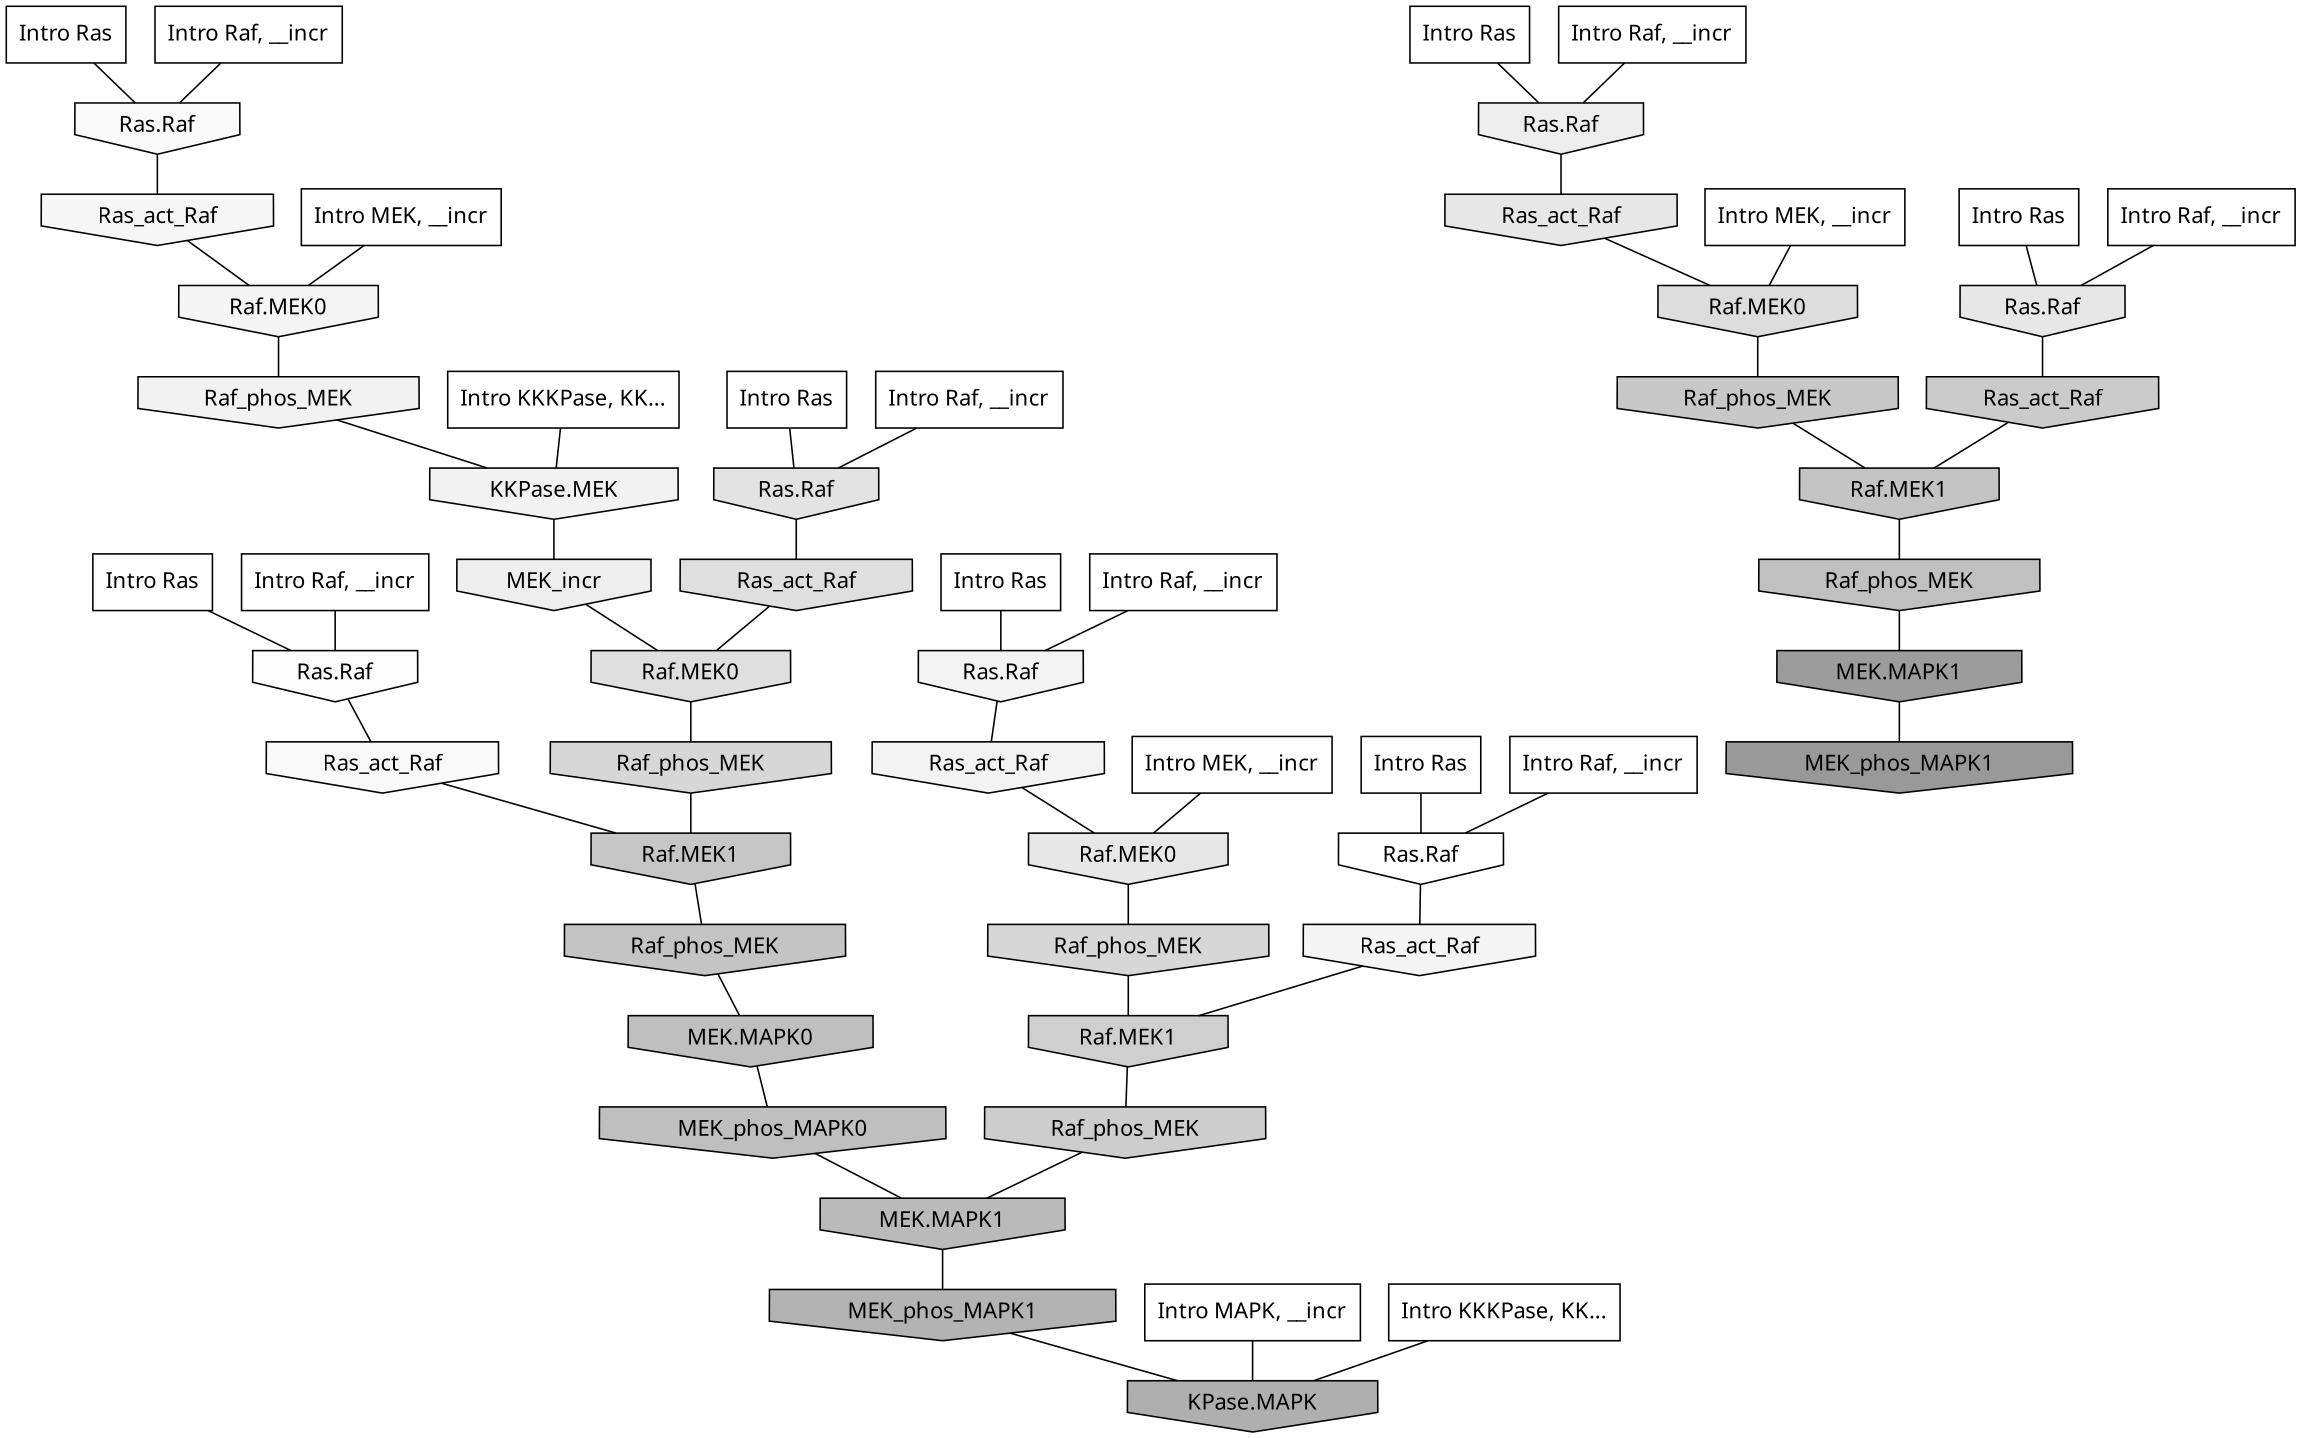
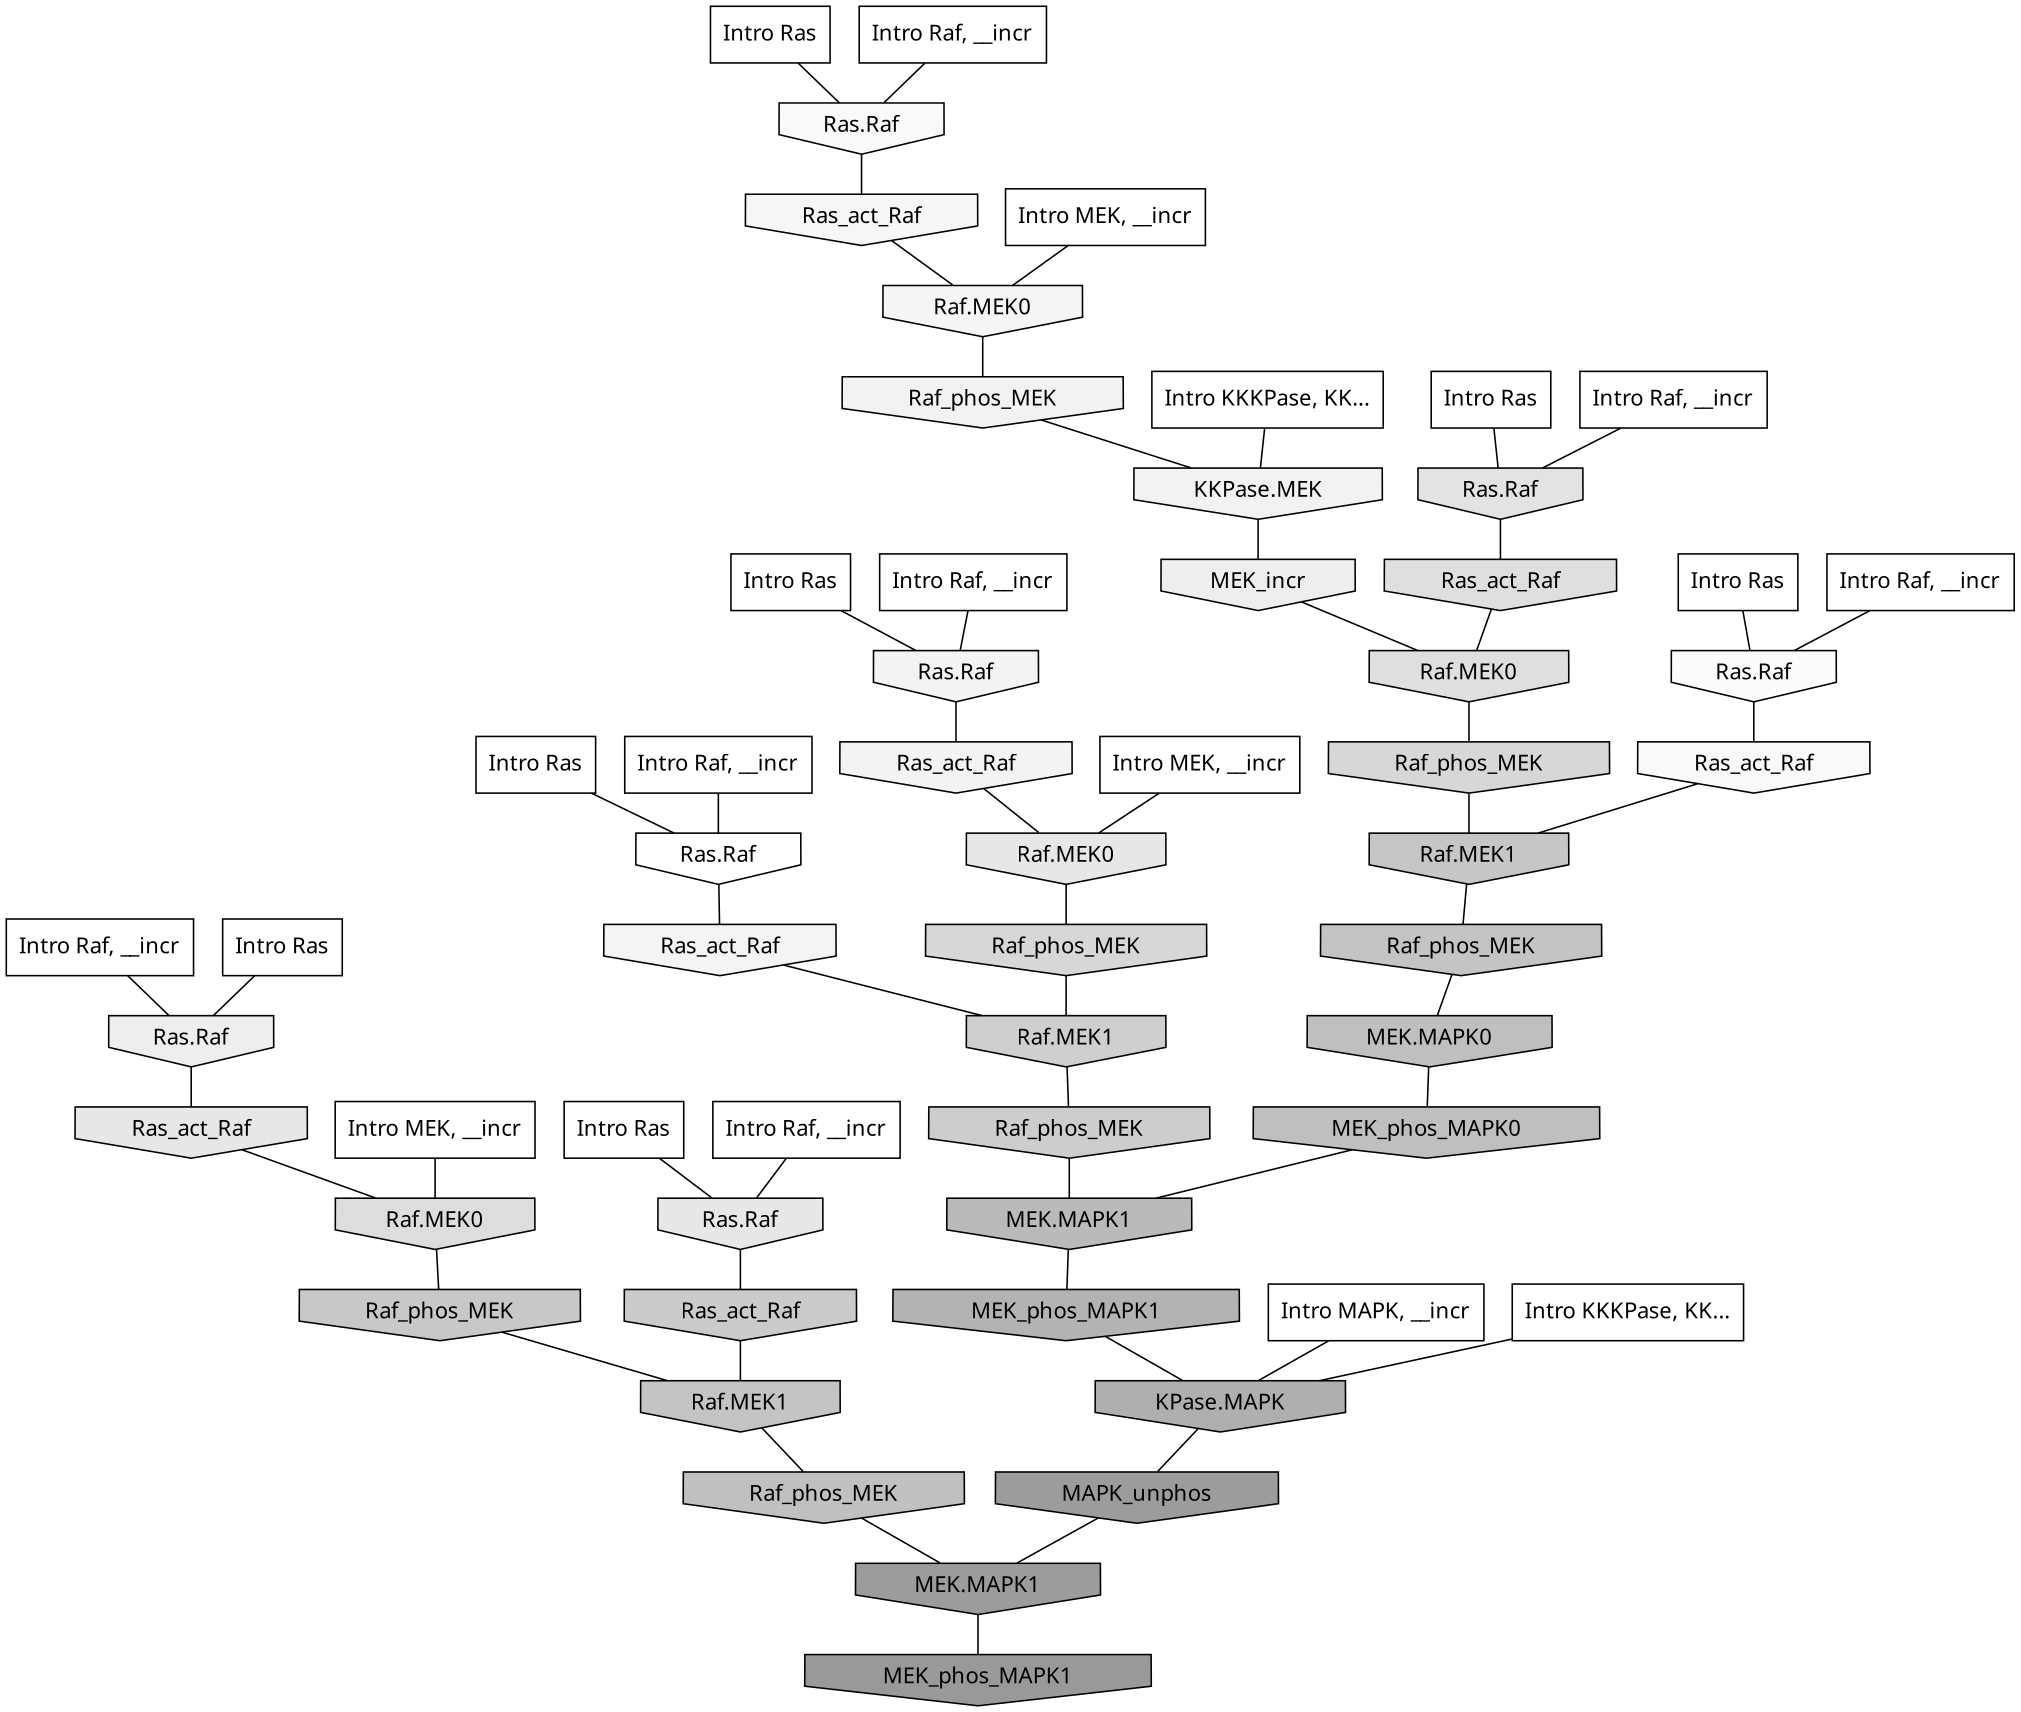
none -> (1137, 1495)
